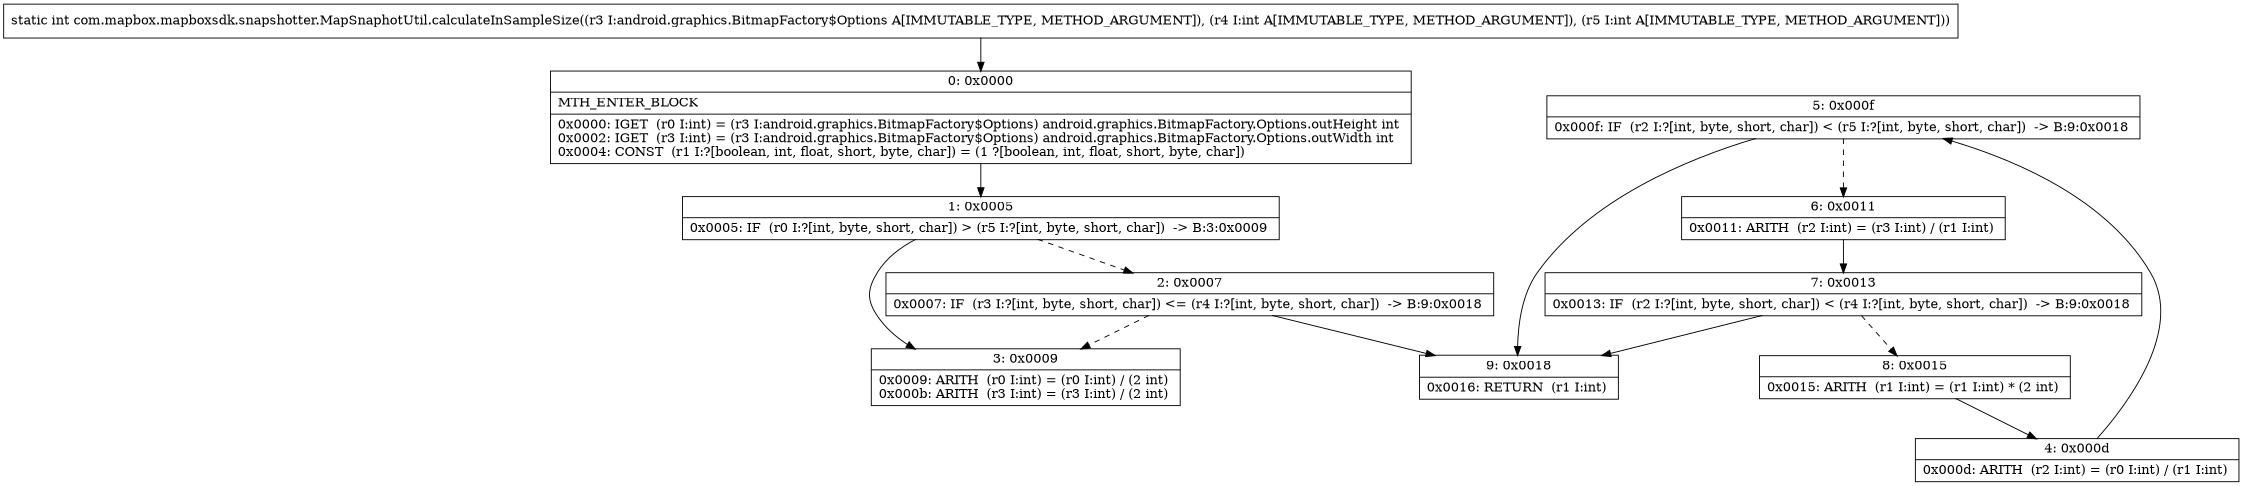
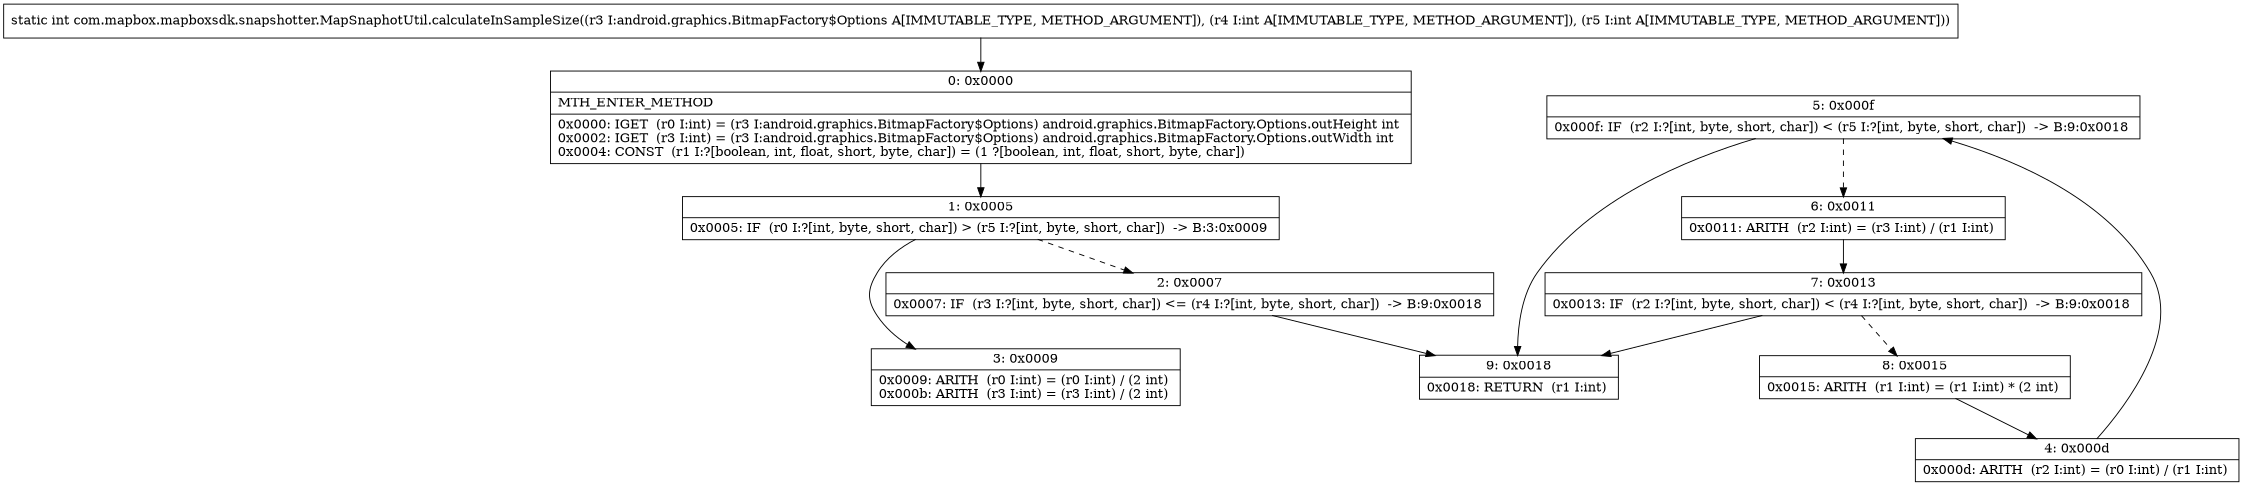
(628, 103) -> (636, 103)
(1119, 330) -> none
(1519, 388) -> (1519, 388)
